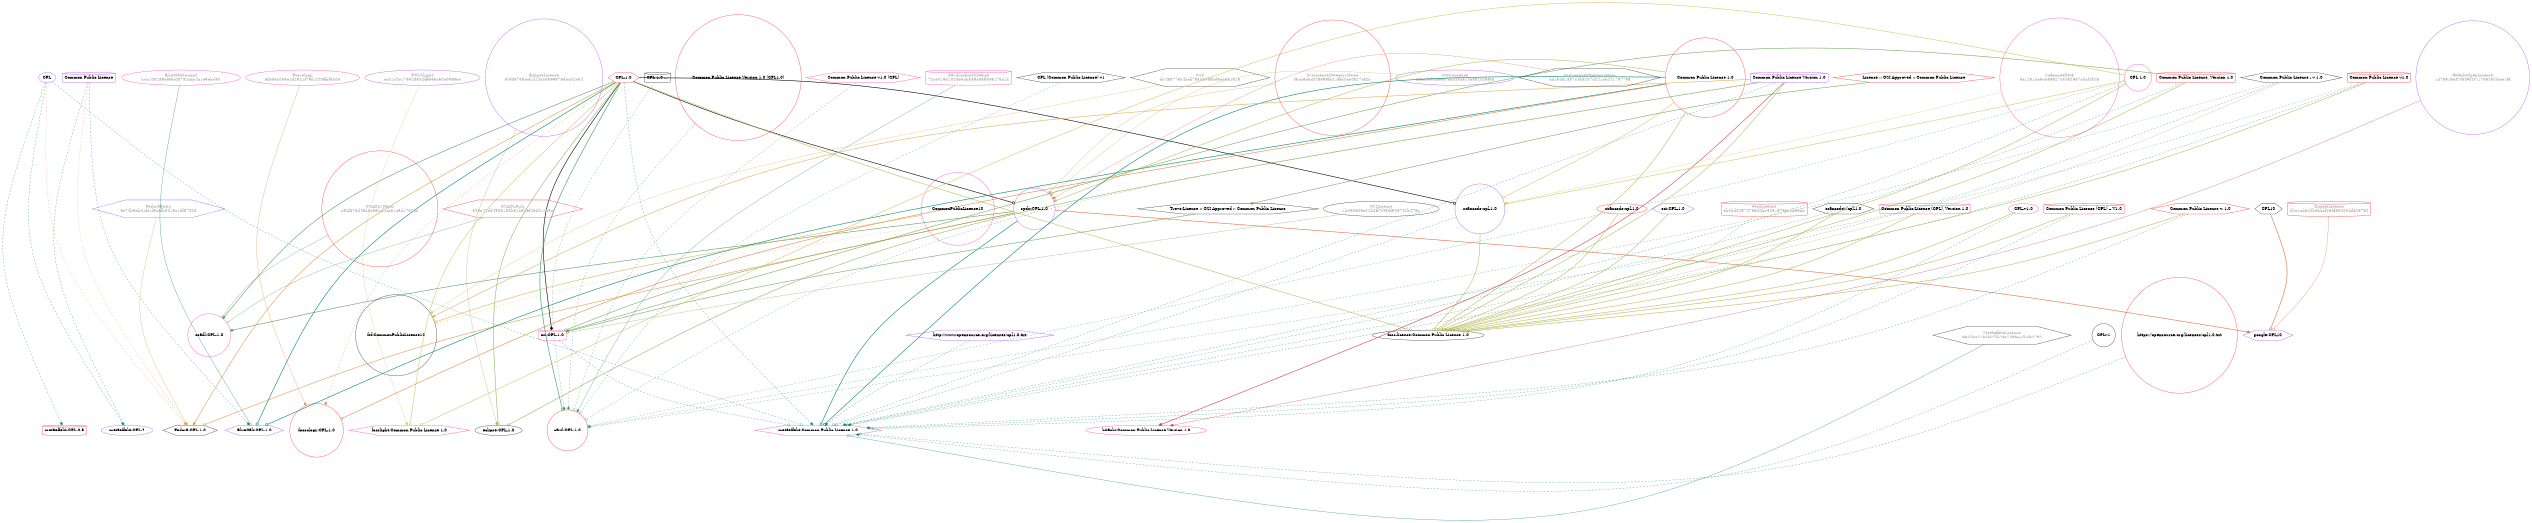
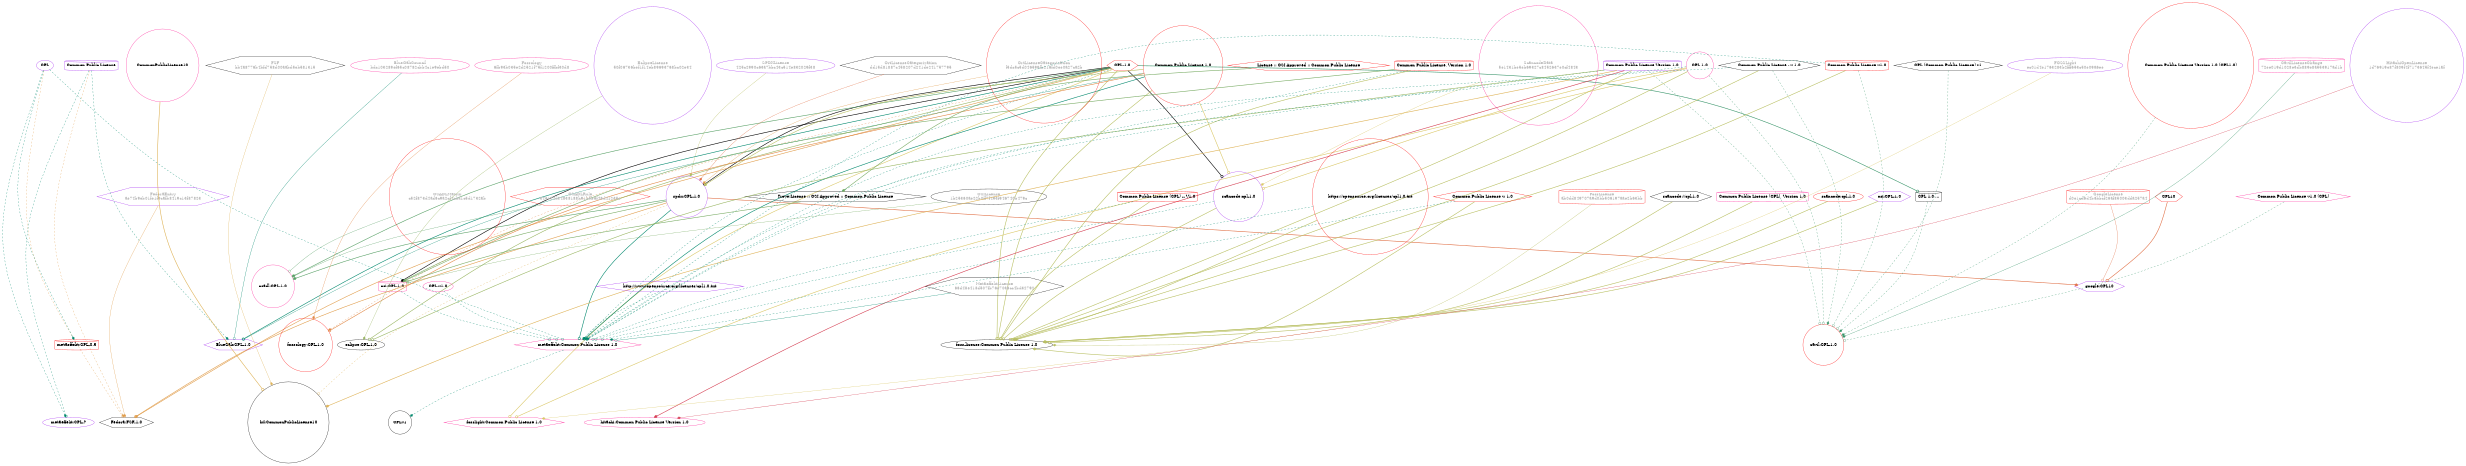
(953, 202) -> (659, 172)
(2268, 209) -> (2169, 197)
(1872, 226) -> (1393, 220)
(546, 238) -> (1517, 76)
(1744, 293) -> (1161, 288)
(190, 430) -> (127, 422)
(1488, 490) -> (487, 379)
